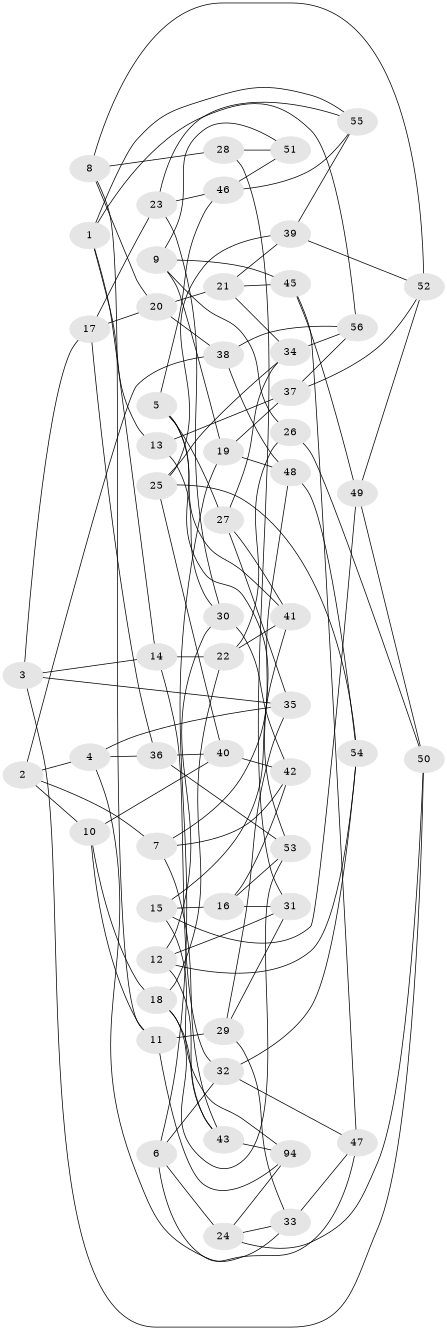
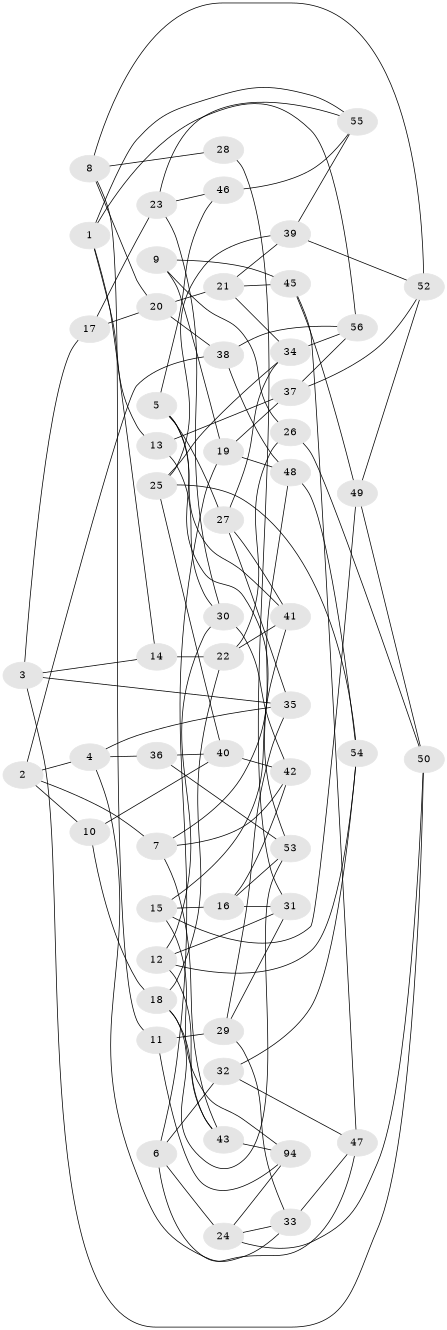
(291, 150) -> none
(113, 524) -> none
(183, 867) -> none
(107, 941) -> none
